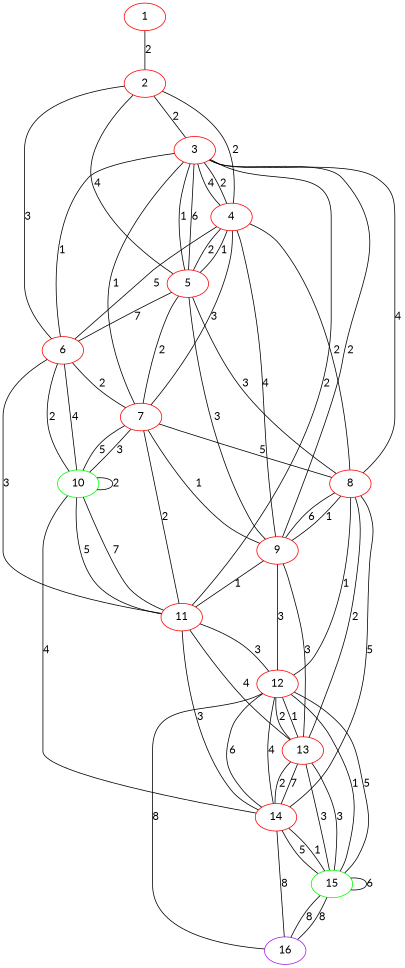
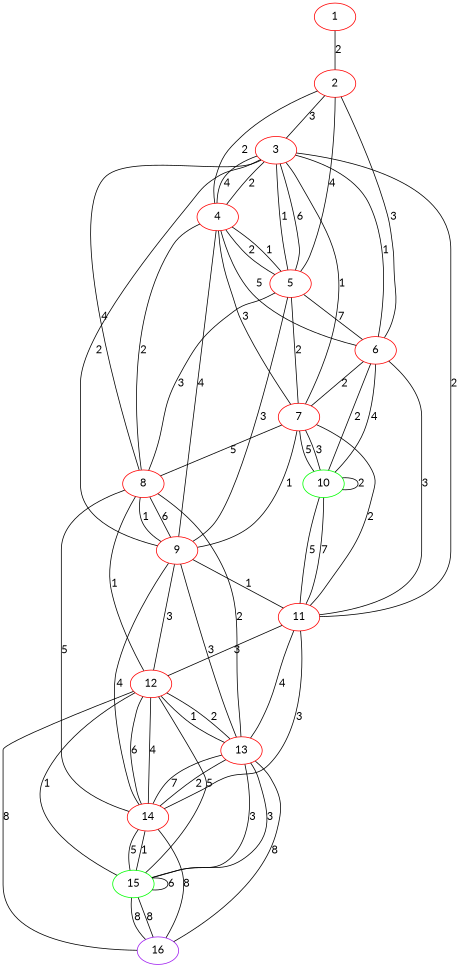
(176, 117) -> (312, 117)
(43, 733) -> (115, 680)
none -> (261, 866)
